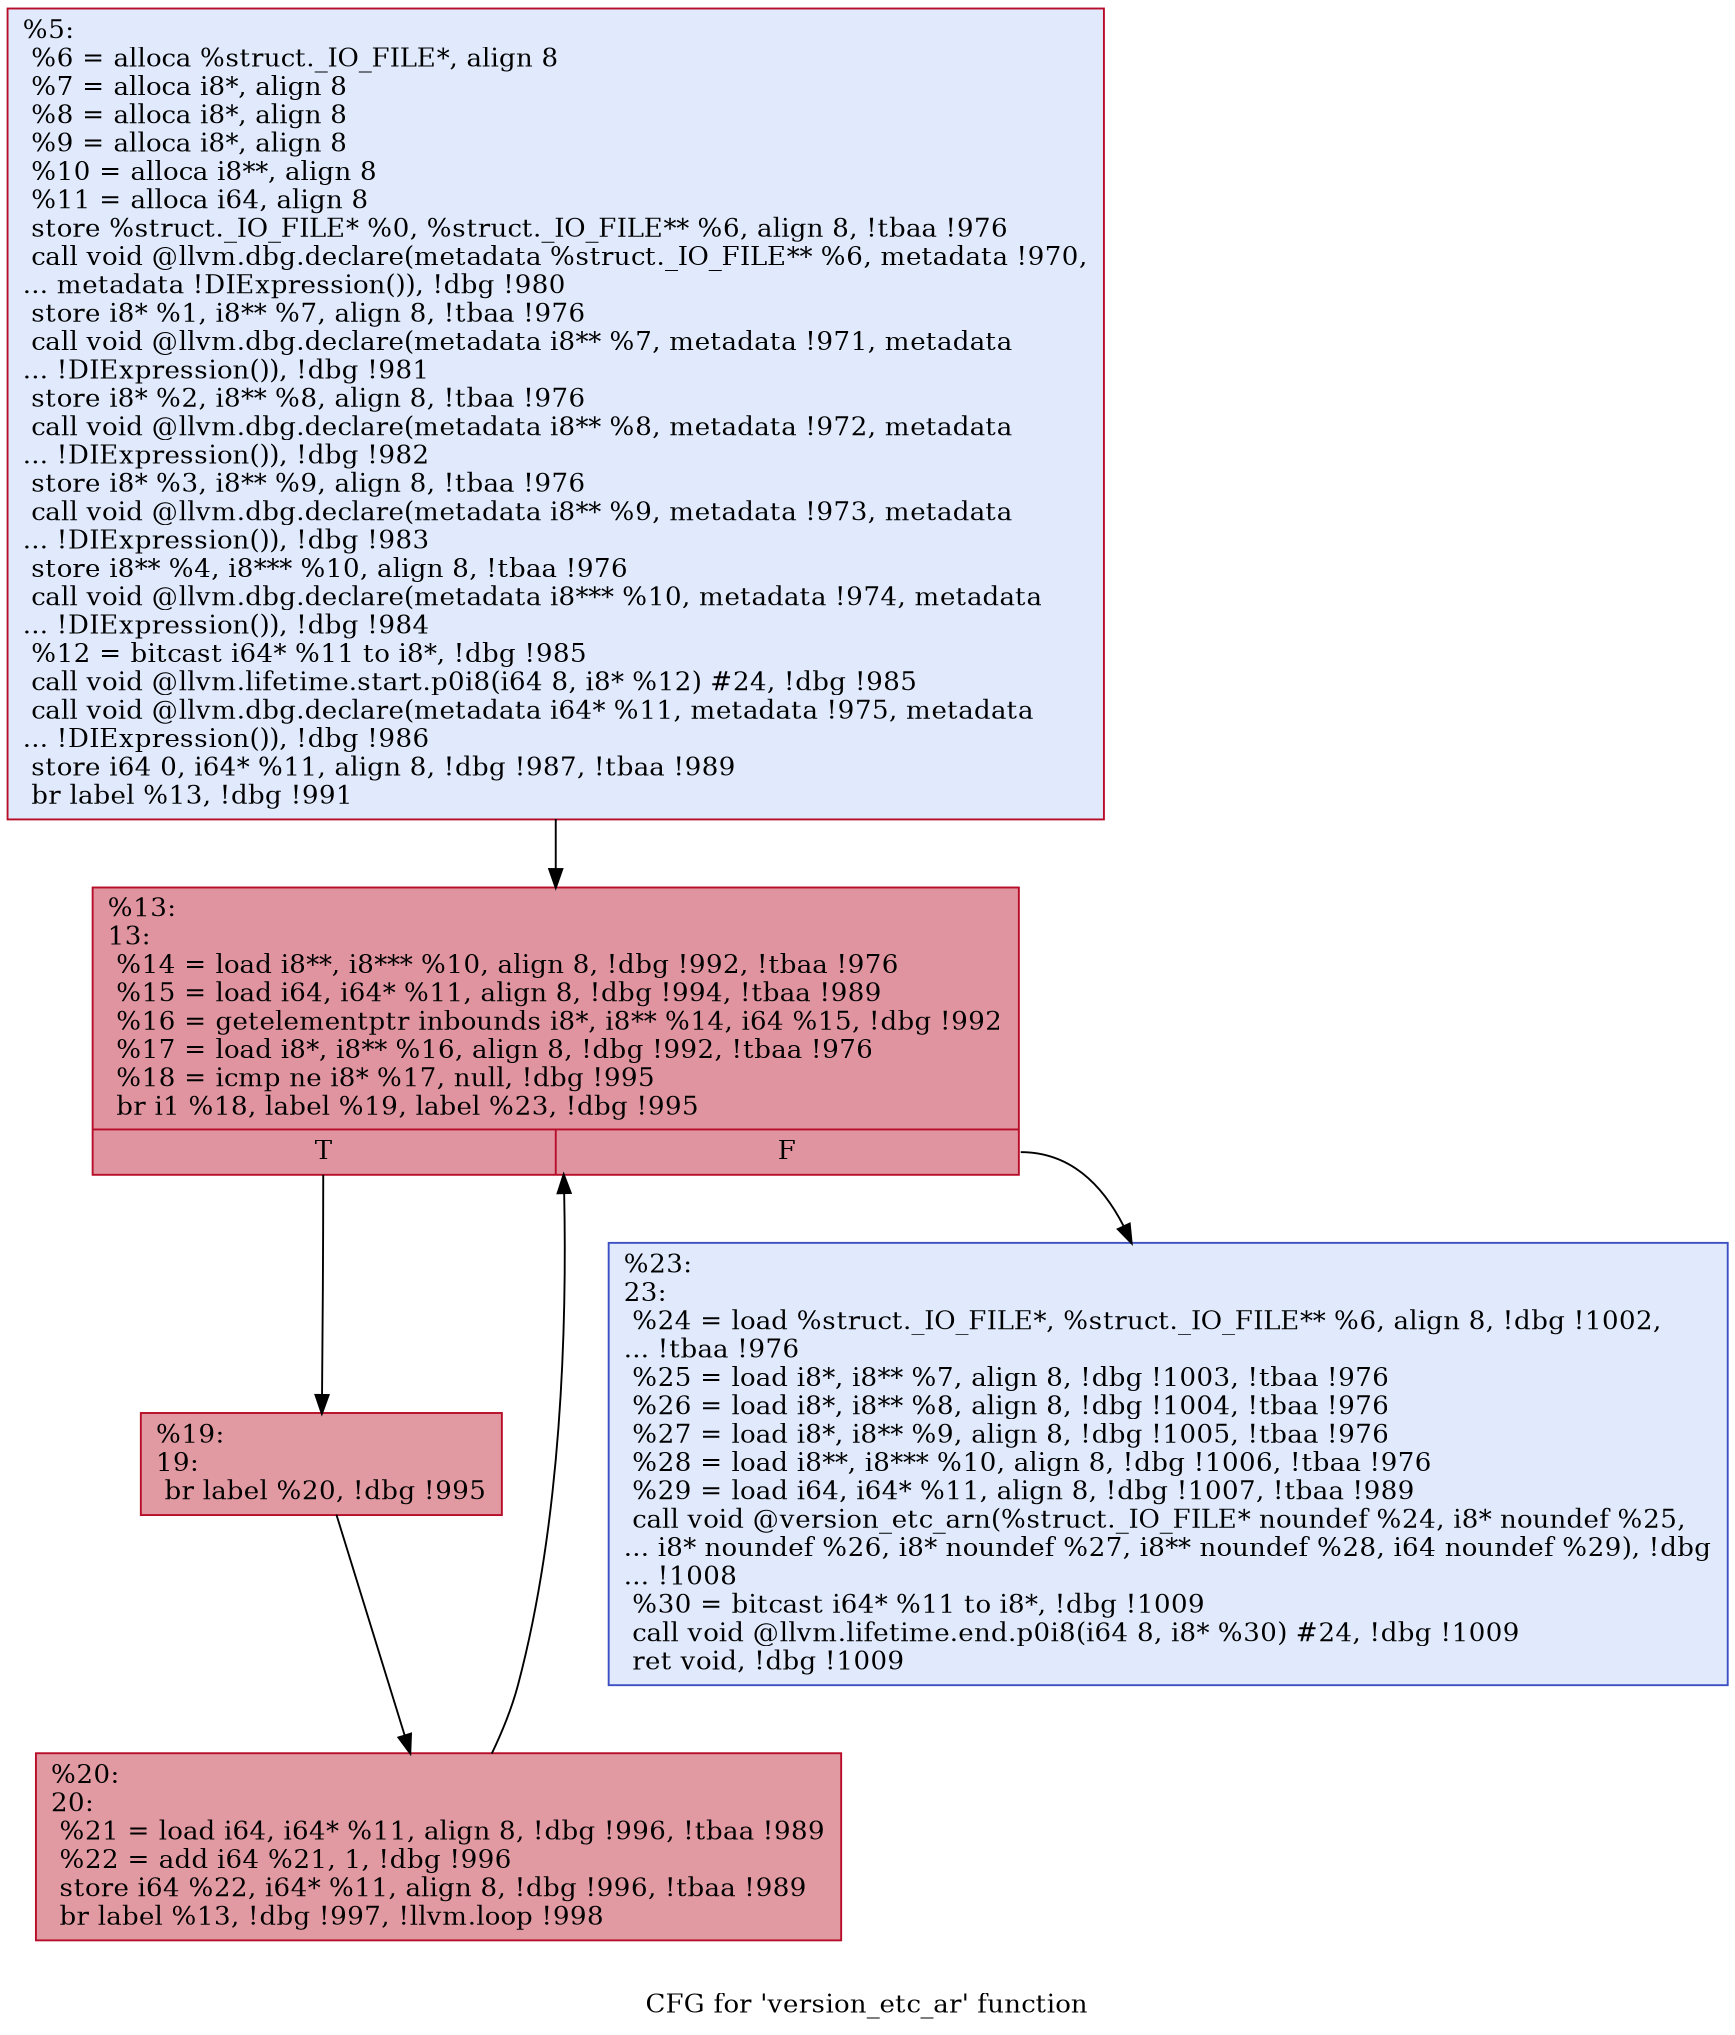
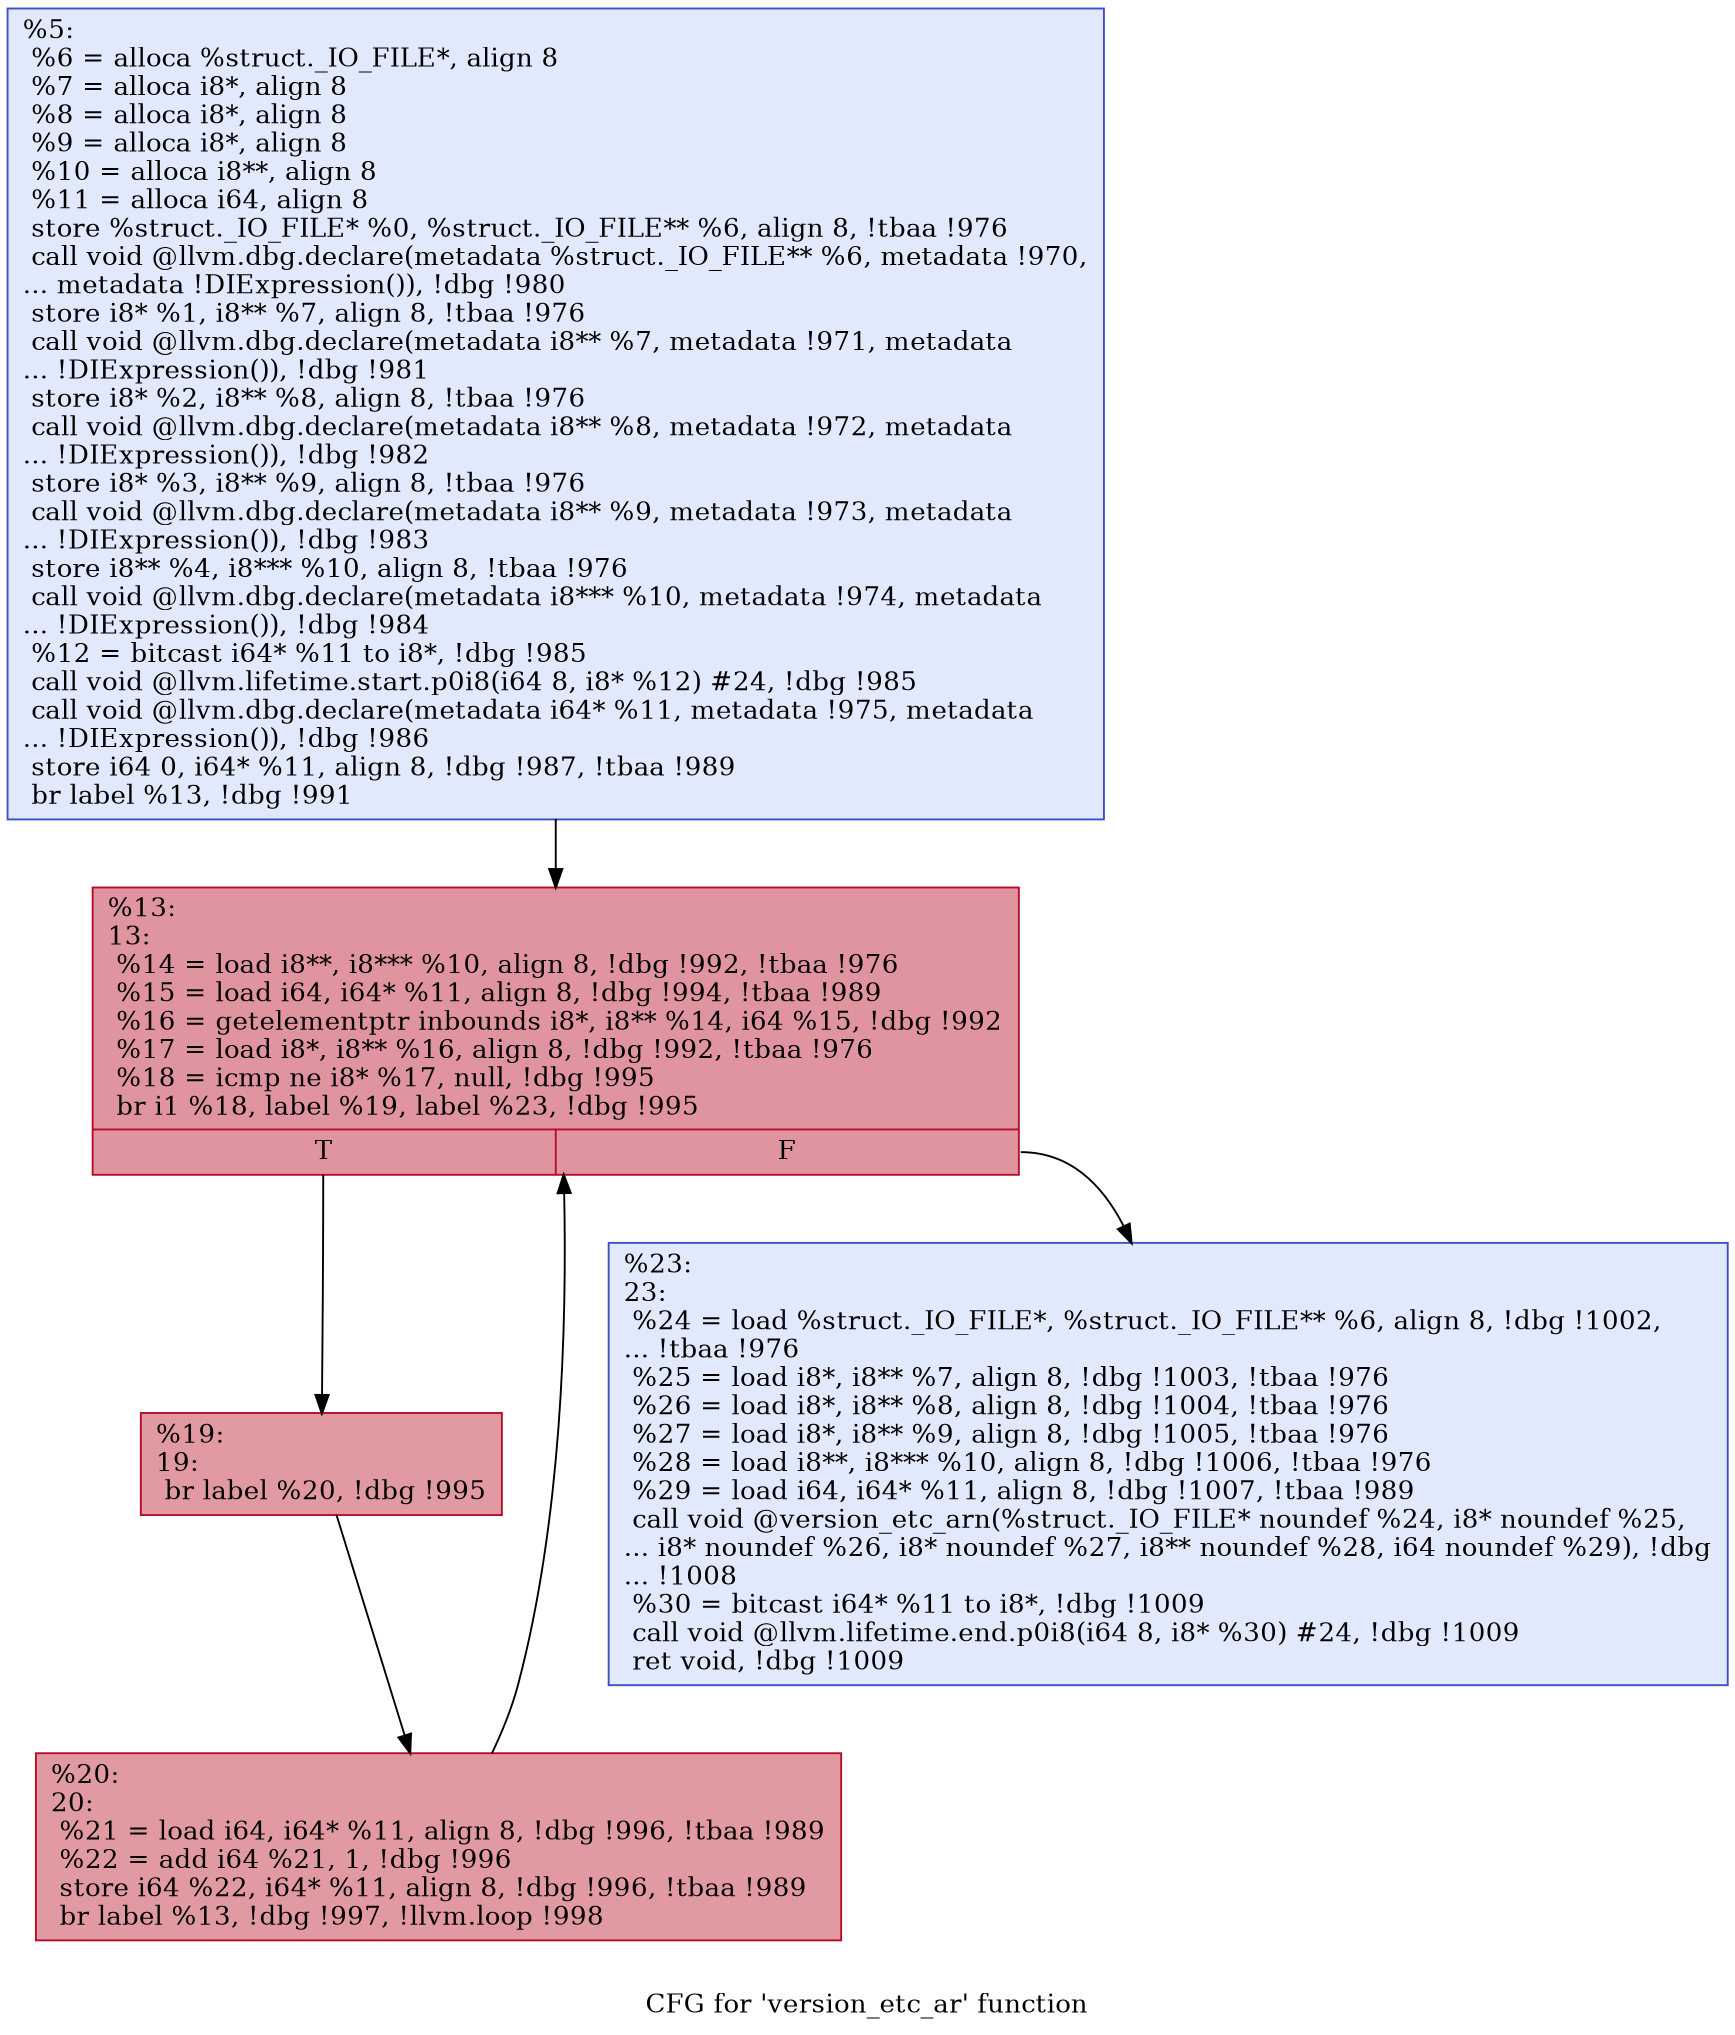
(556, 414) -> (556, 414)
